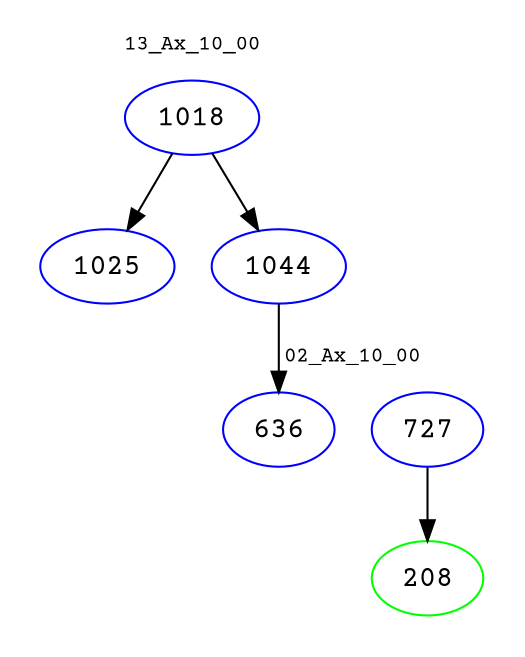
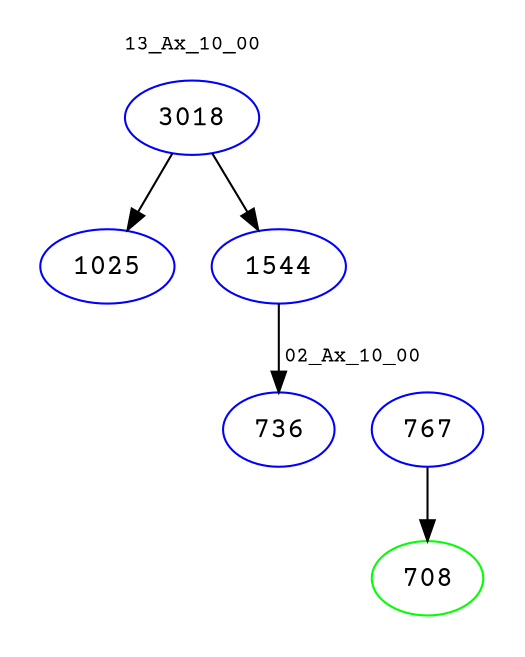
(192, 118) -> (192, 118)
(279, 266) -> (279, 266)
(279, 430) -> (279, 430)
(428, 430) -> (428, 430)
(428, 578) -> (428, 578)
